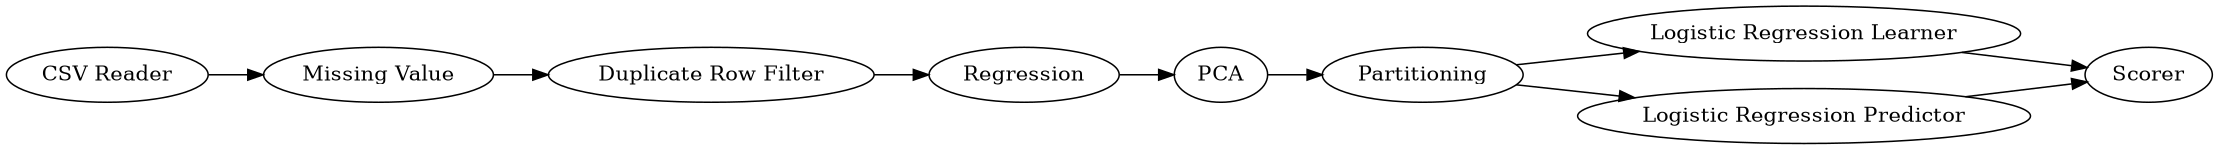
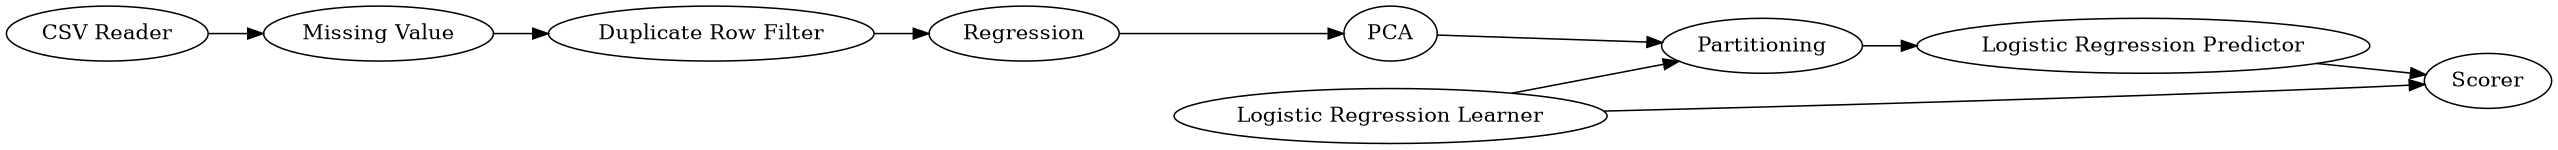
(1570, 59) -> (1588, 79)
